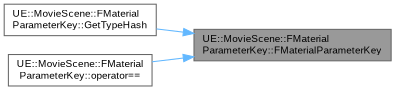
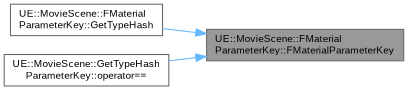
(80, 70) -> (87, 70)
